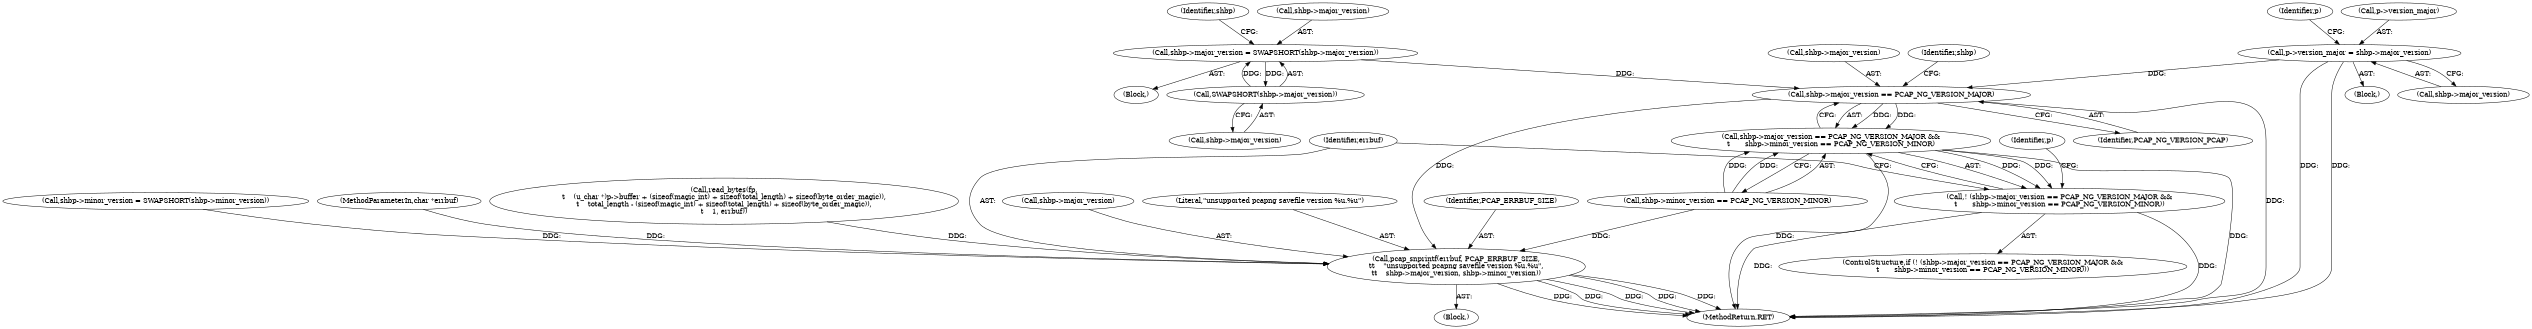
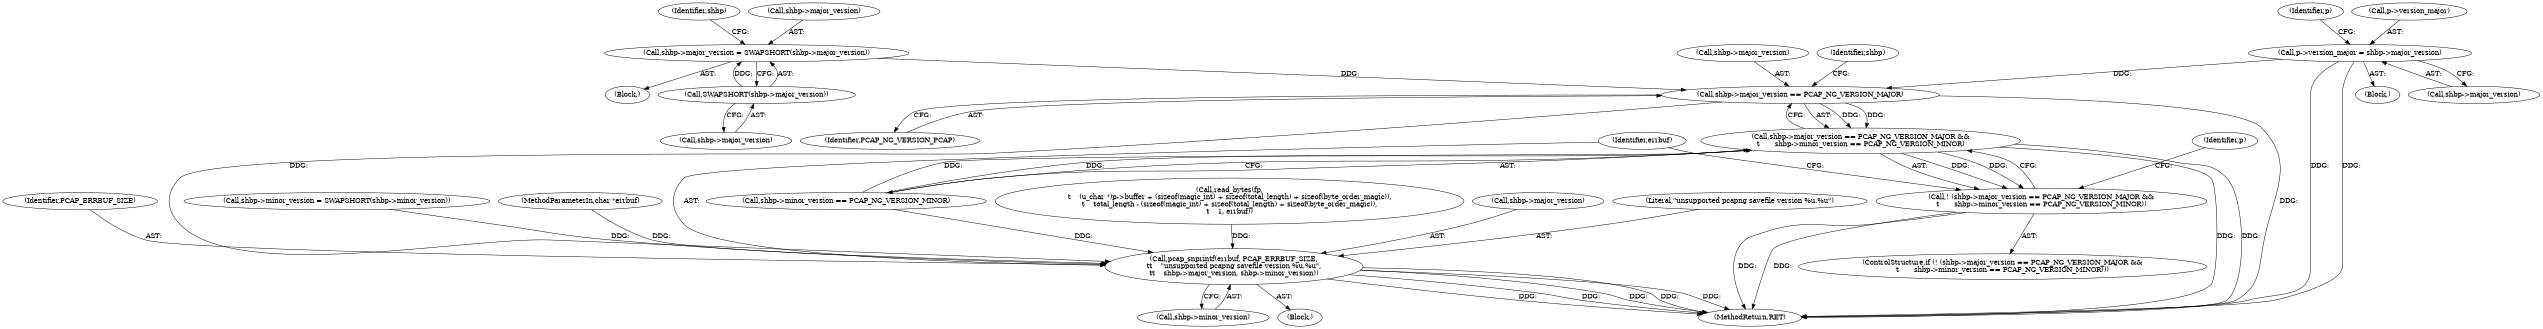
(1276, 74) -> (767, 74)
none -> (1203, 318)
